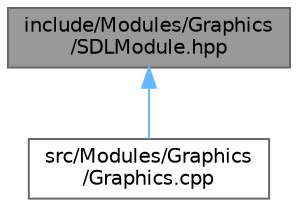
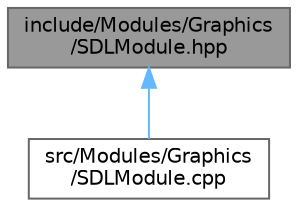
(149, 169) -> (149, 169)
